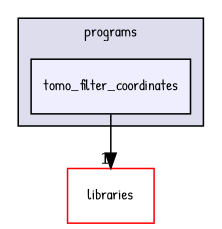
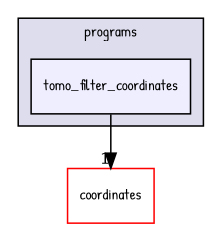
(111, 196) -> (111, 196)
